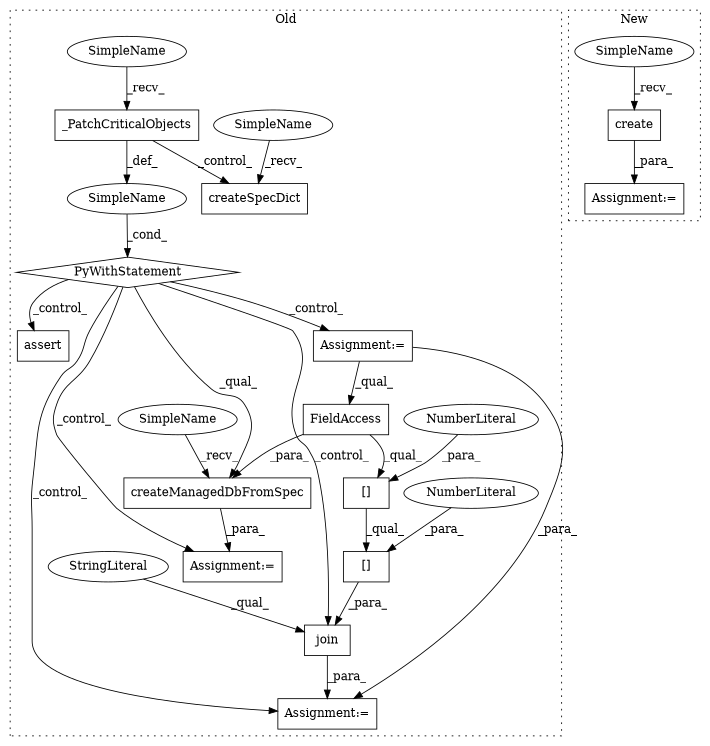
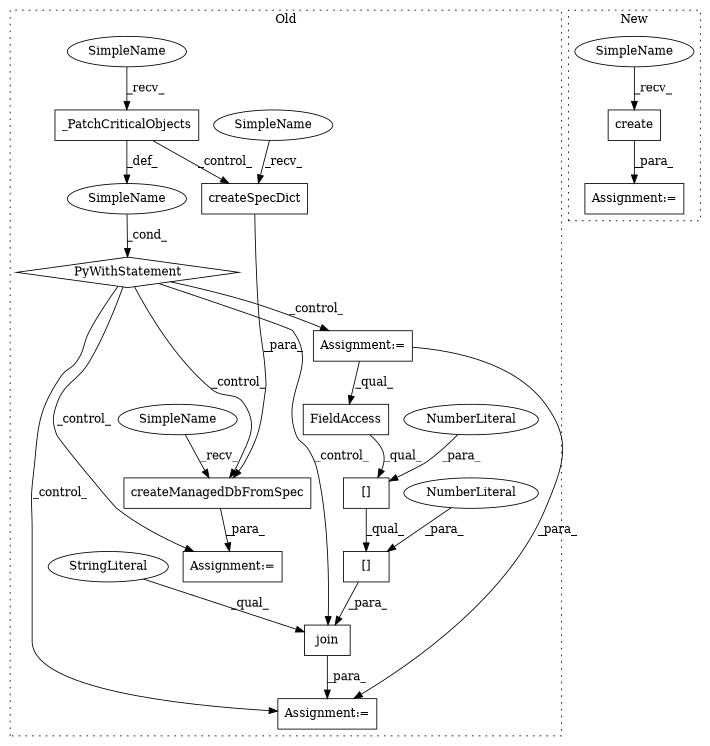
(43, 346) -> none
(239, 383) -> (239, 383)
(269, 450) -> (262, 345)
